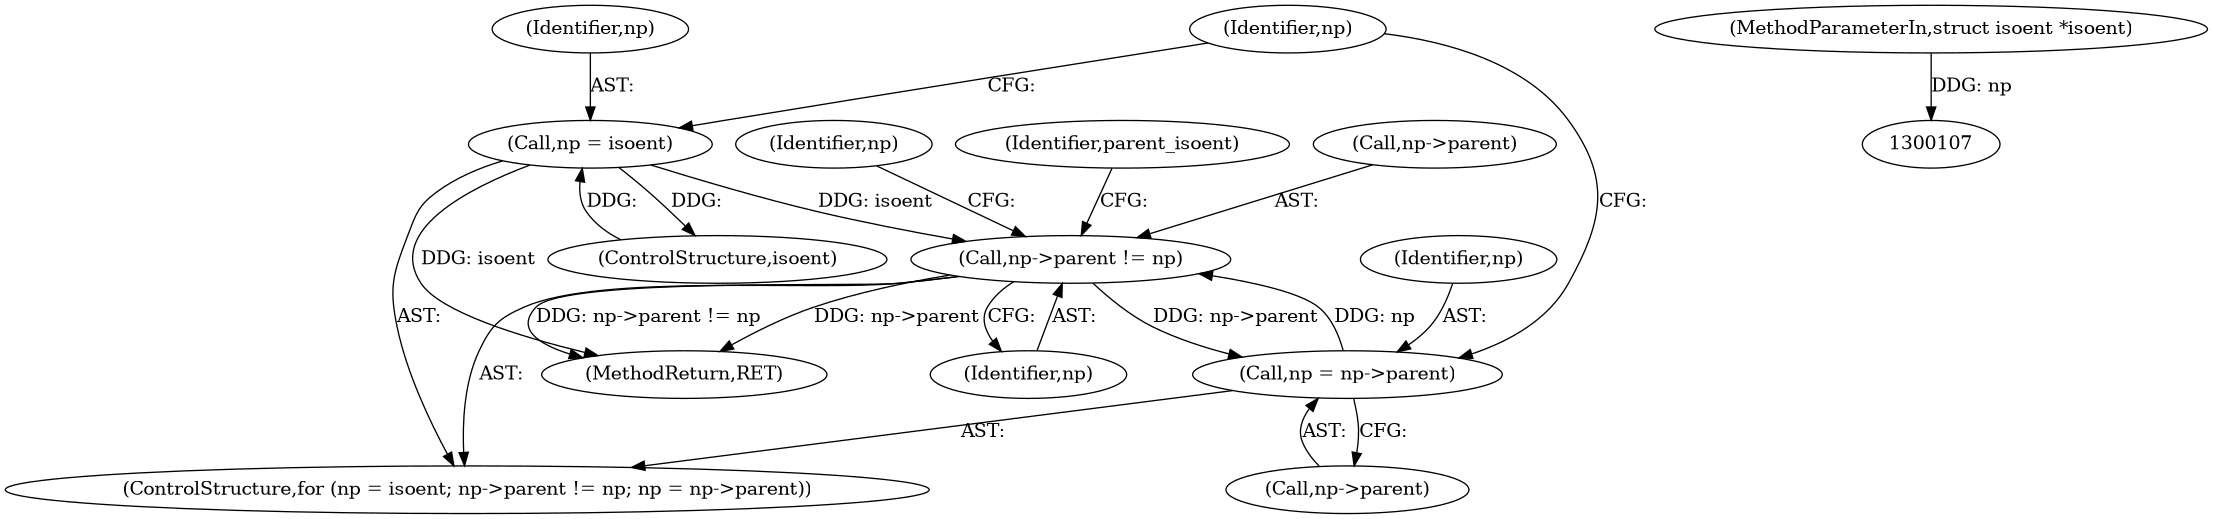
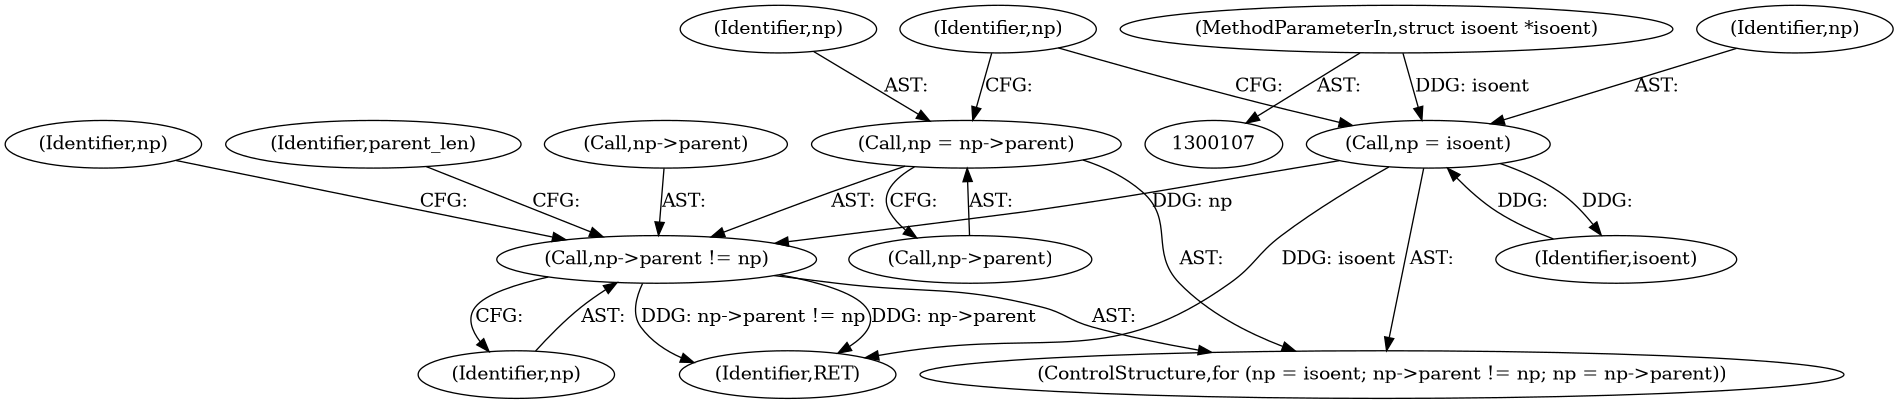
none -> (1411, 80)
(1972, 87) -> (1342, 87)
(1122, 144) -> (373, 144)
(876, 202) -> (1192, 202)
(717, 259) -> (1616, 259)
(1375, 317) -> (856, 202)
(1156, 328) -> none
(684, 375) -> (788, 375)
